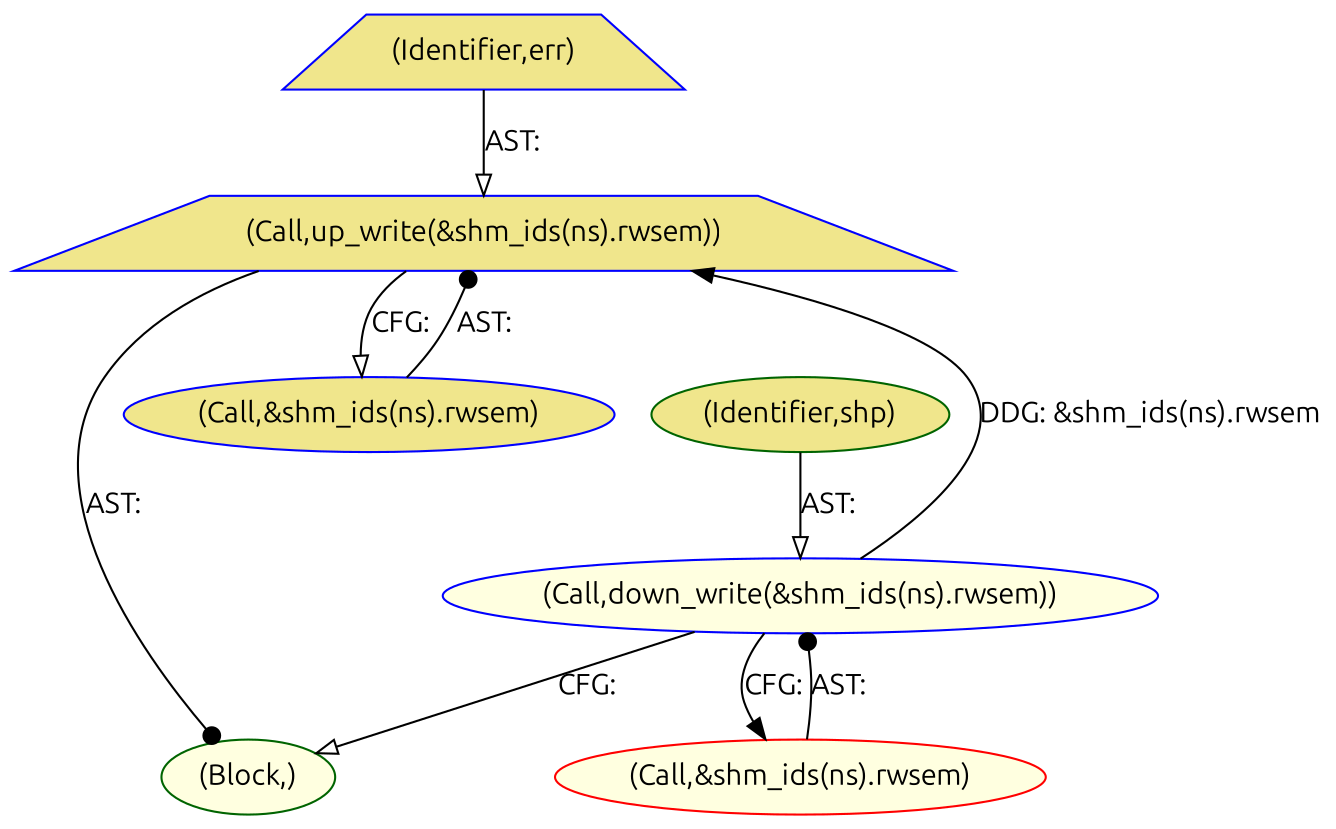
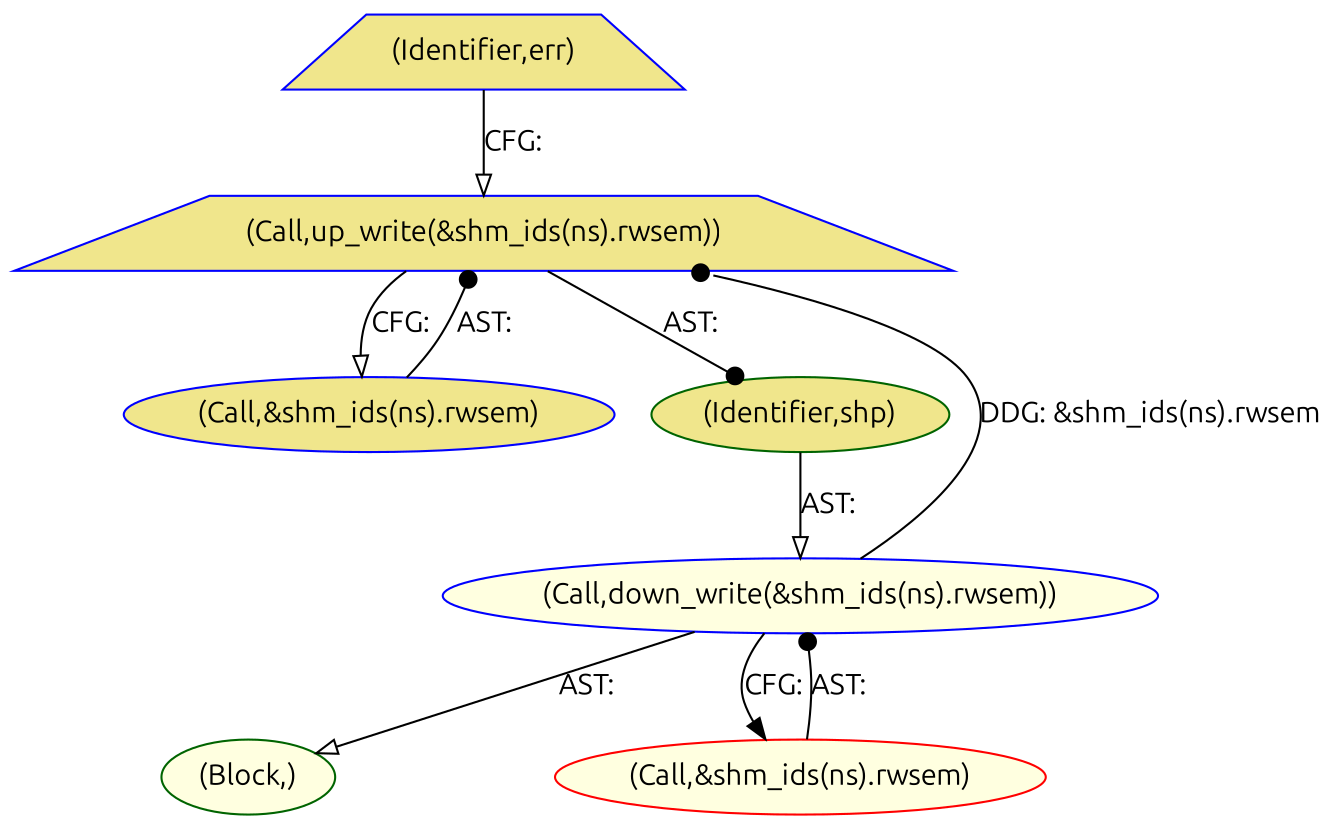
(517, 143) -> (517, 143)
(952, 362) -> (952, 362)
(79, 473) -> (638, 321)
(591, 686) -> (591, 686)
